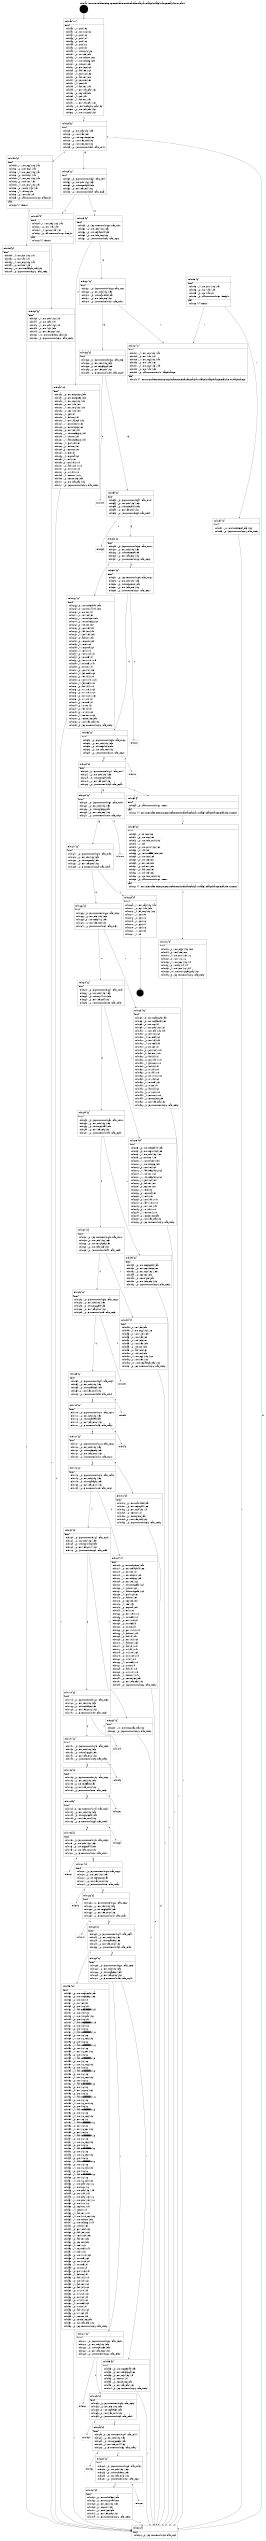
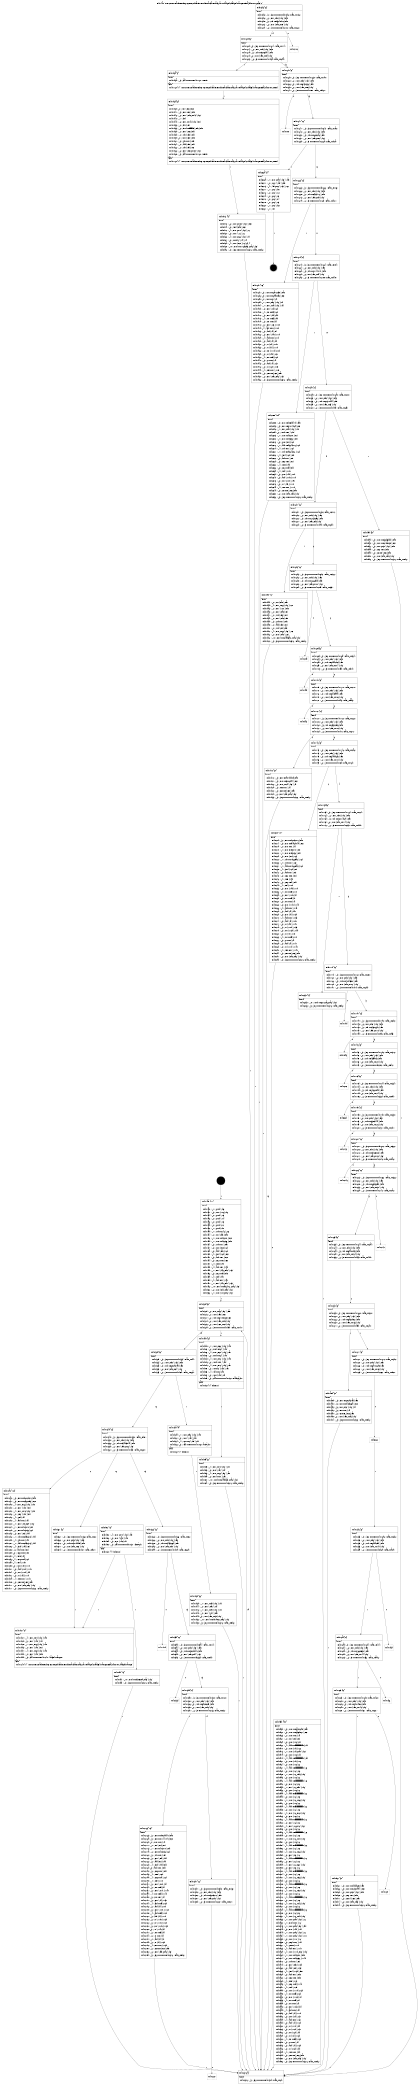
(103, 327) -> (146, 1489)
(127, 662) -> none
(56, 1541) -> none
(83, 1966) -> none
(96, 2375) -> (374, 1484)
